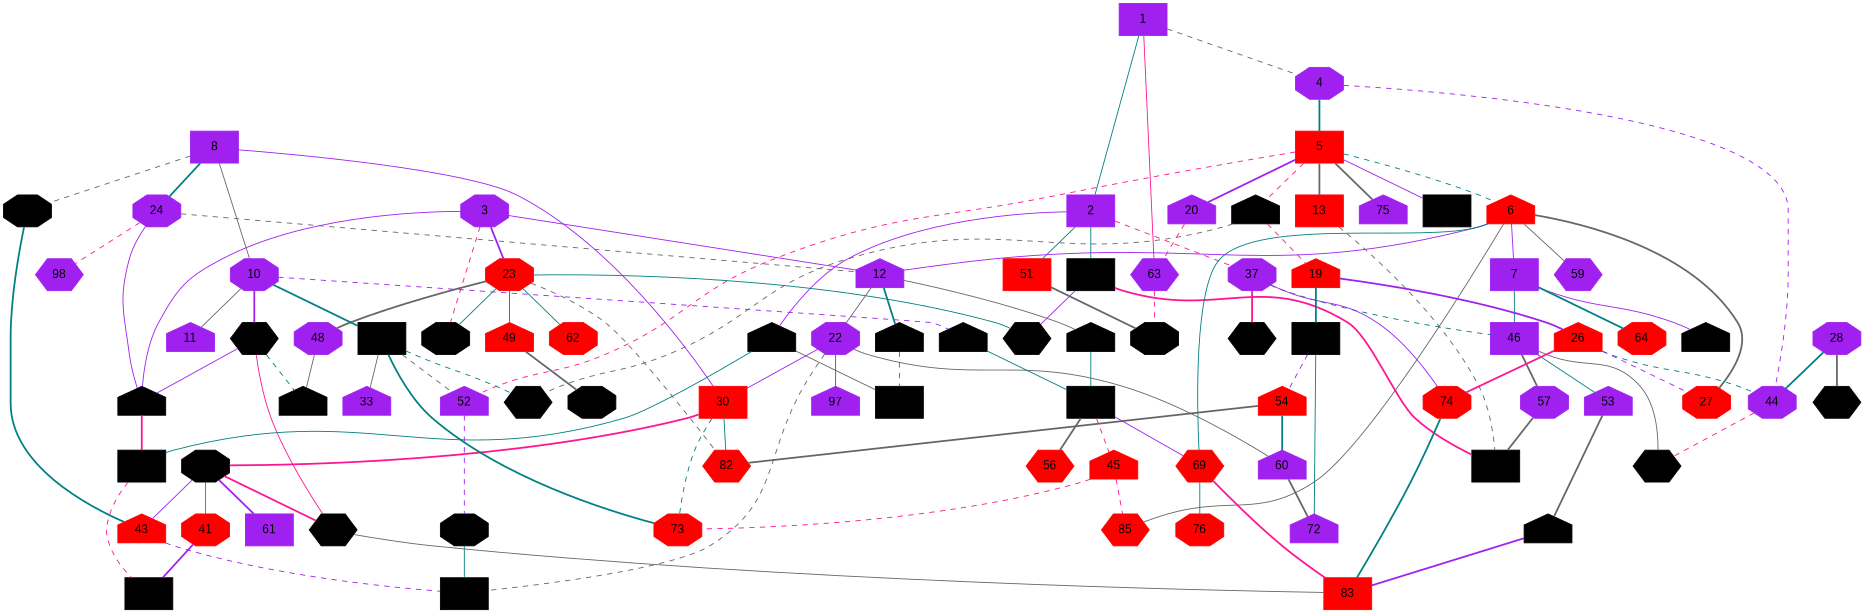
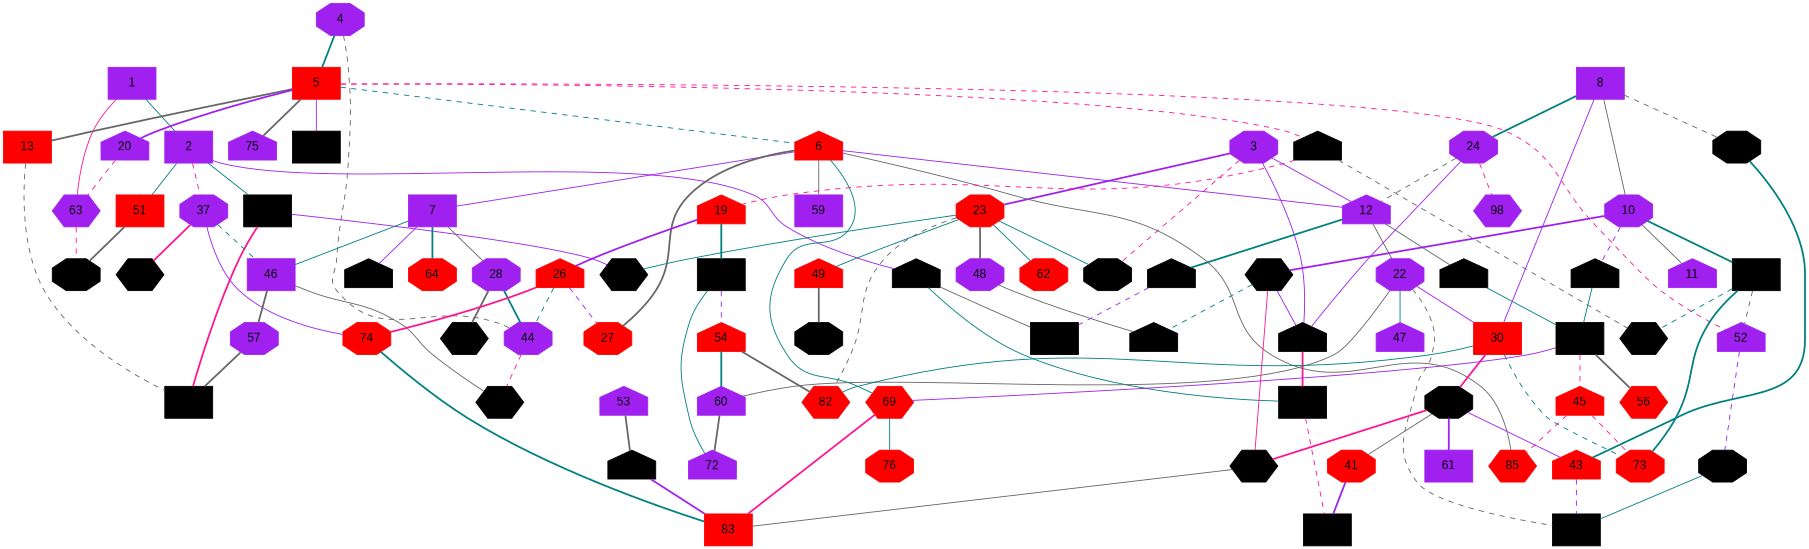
(1233, 52) -> none
(1668, 130) -> (337, 255)
none -> (465, 244)
(1578, 275) -> (819, 211)
(1566, 374) -> none
(367, 402) -> none
(836, 402) -> (1400, 338)
